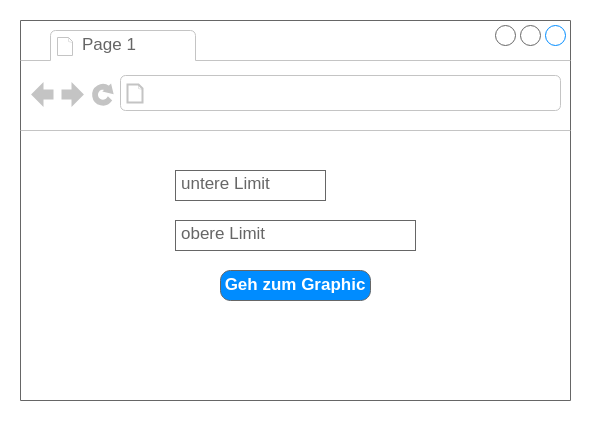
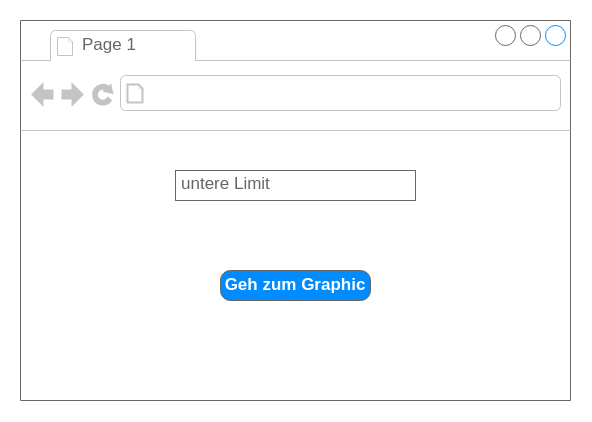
(251, 186) -> (296, 186)
(296, 236) -> none
